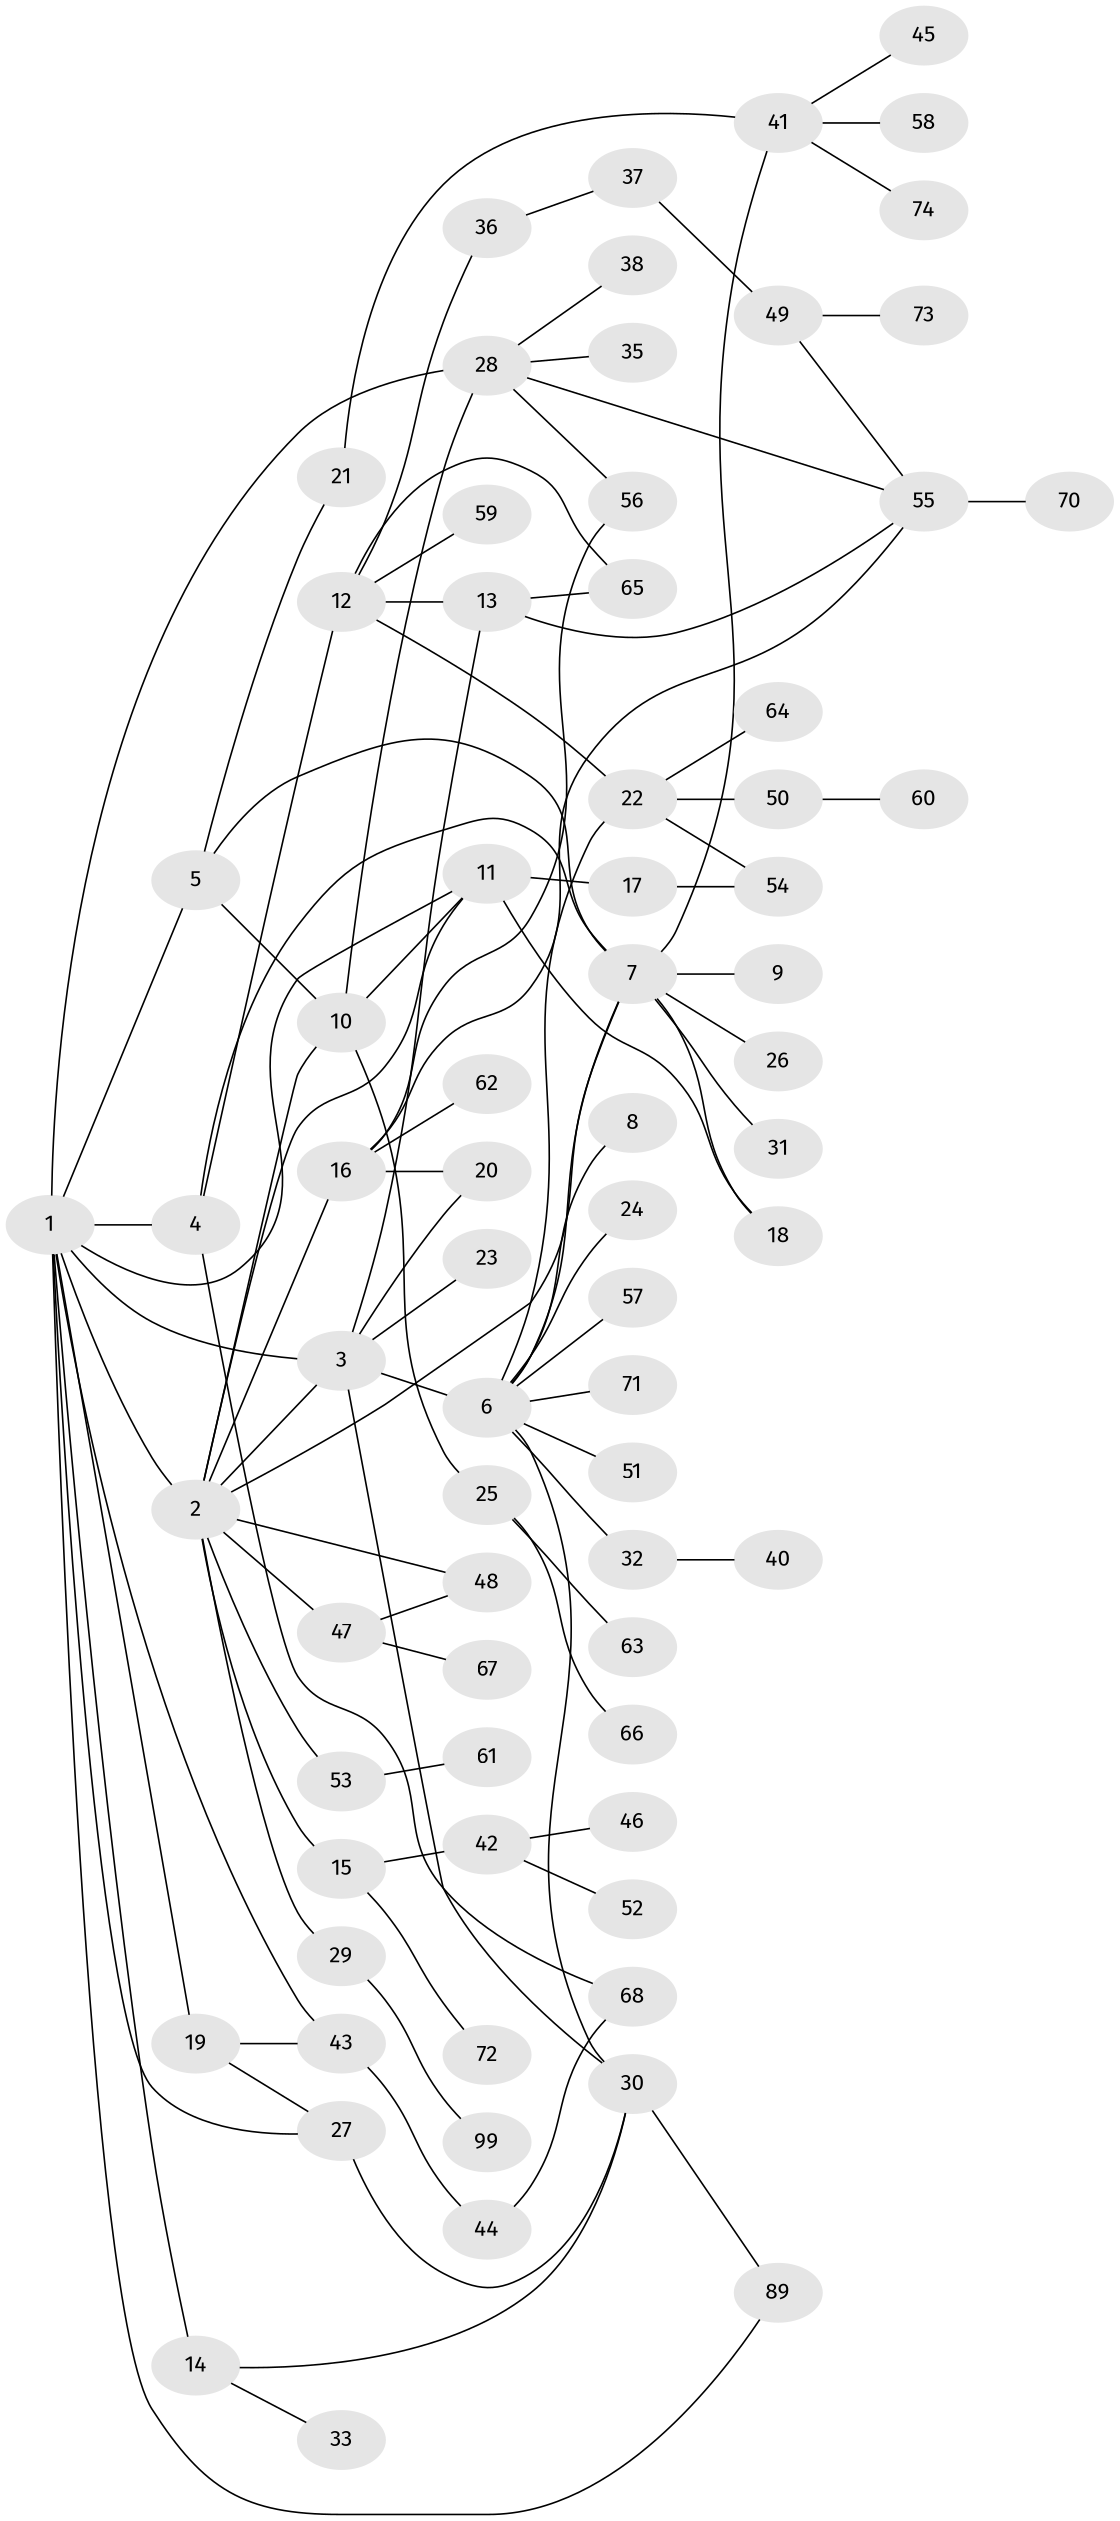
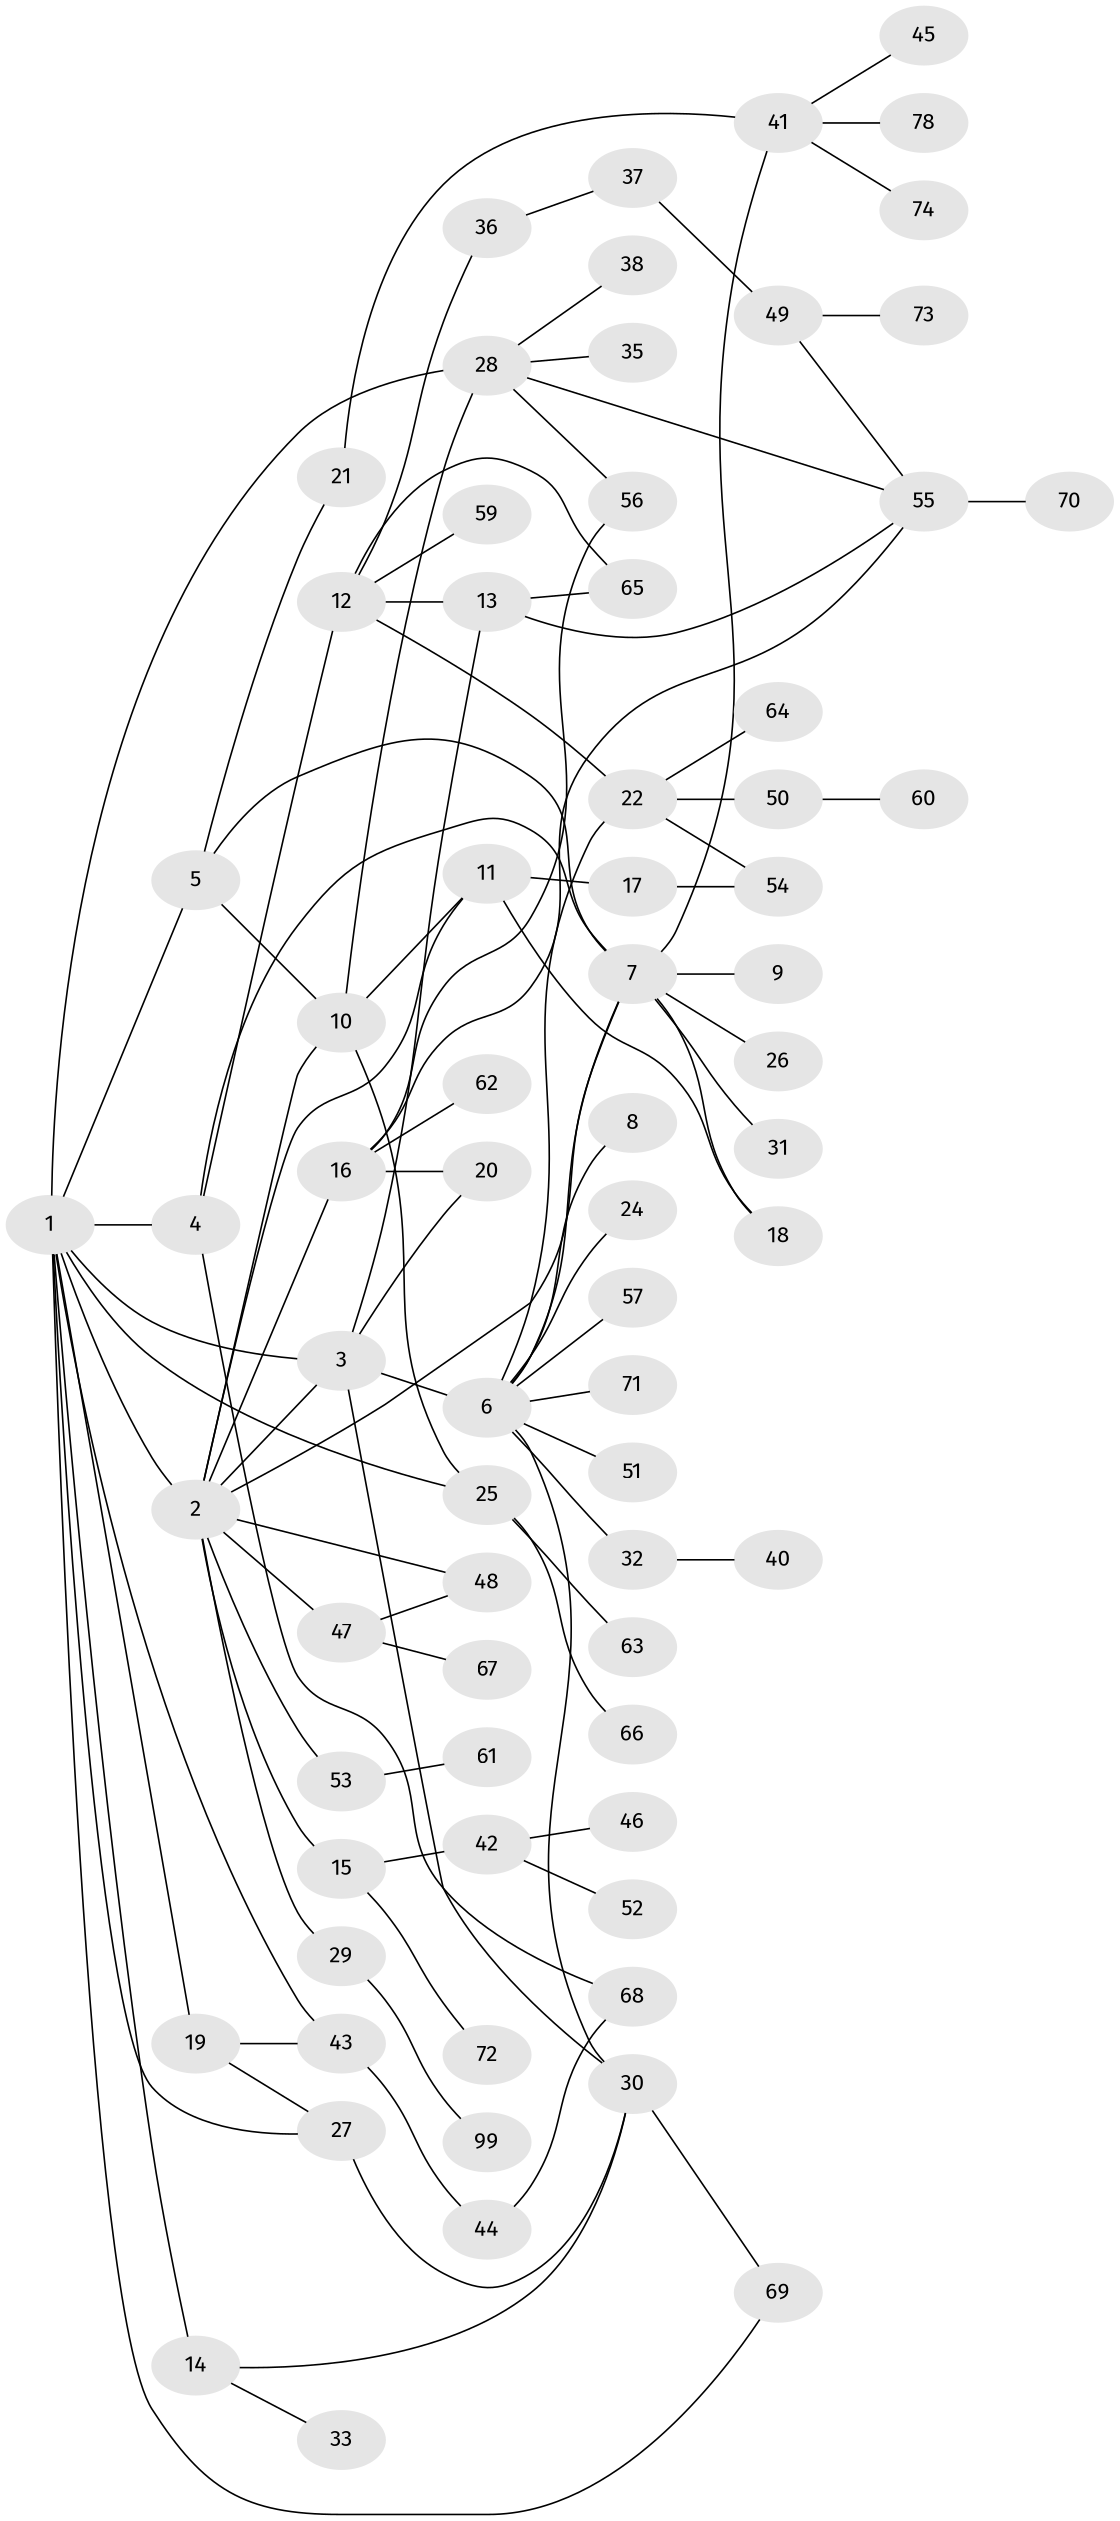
(924, 123) -> (924, 123)
(274, 1107) -> (211, 1396)
(487, 1259) -> none
(778, 2293) -> (778, 2293)
